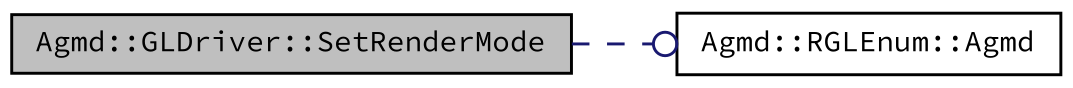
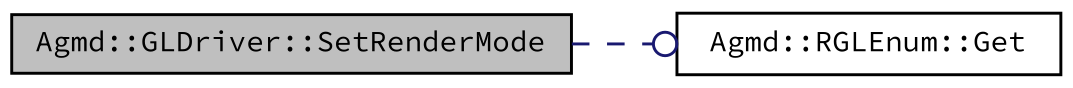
(869, 44) -> (869, 44)
